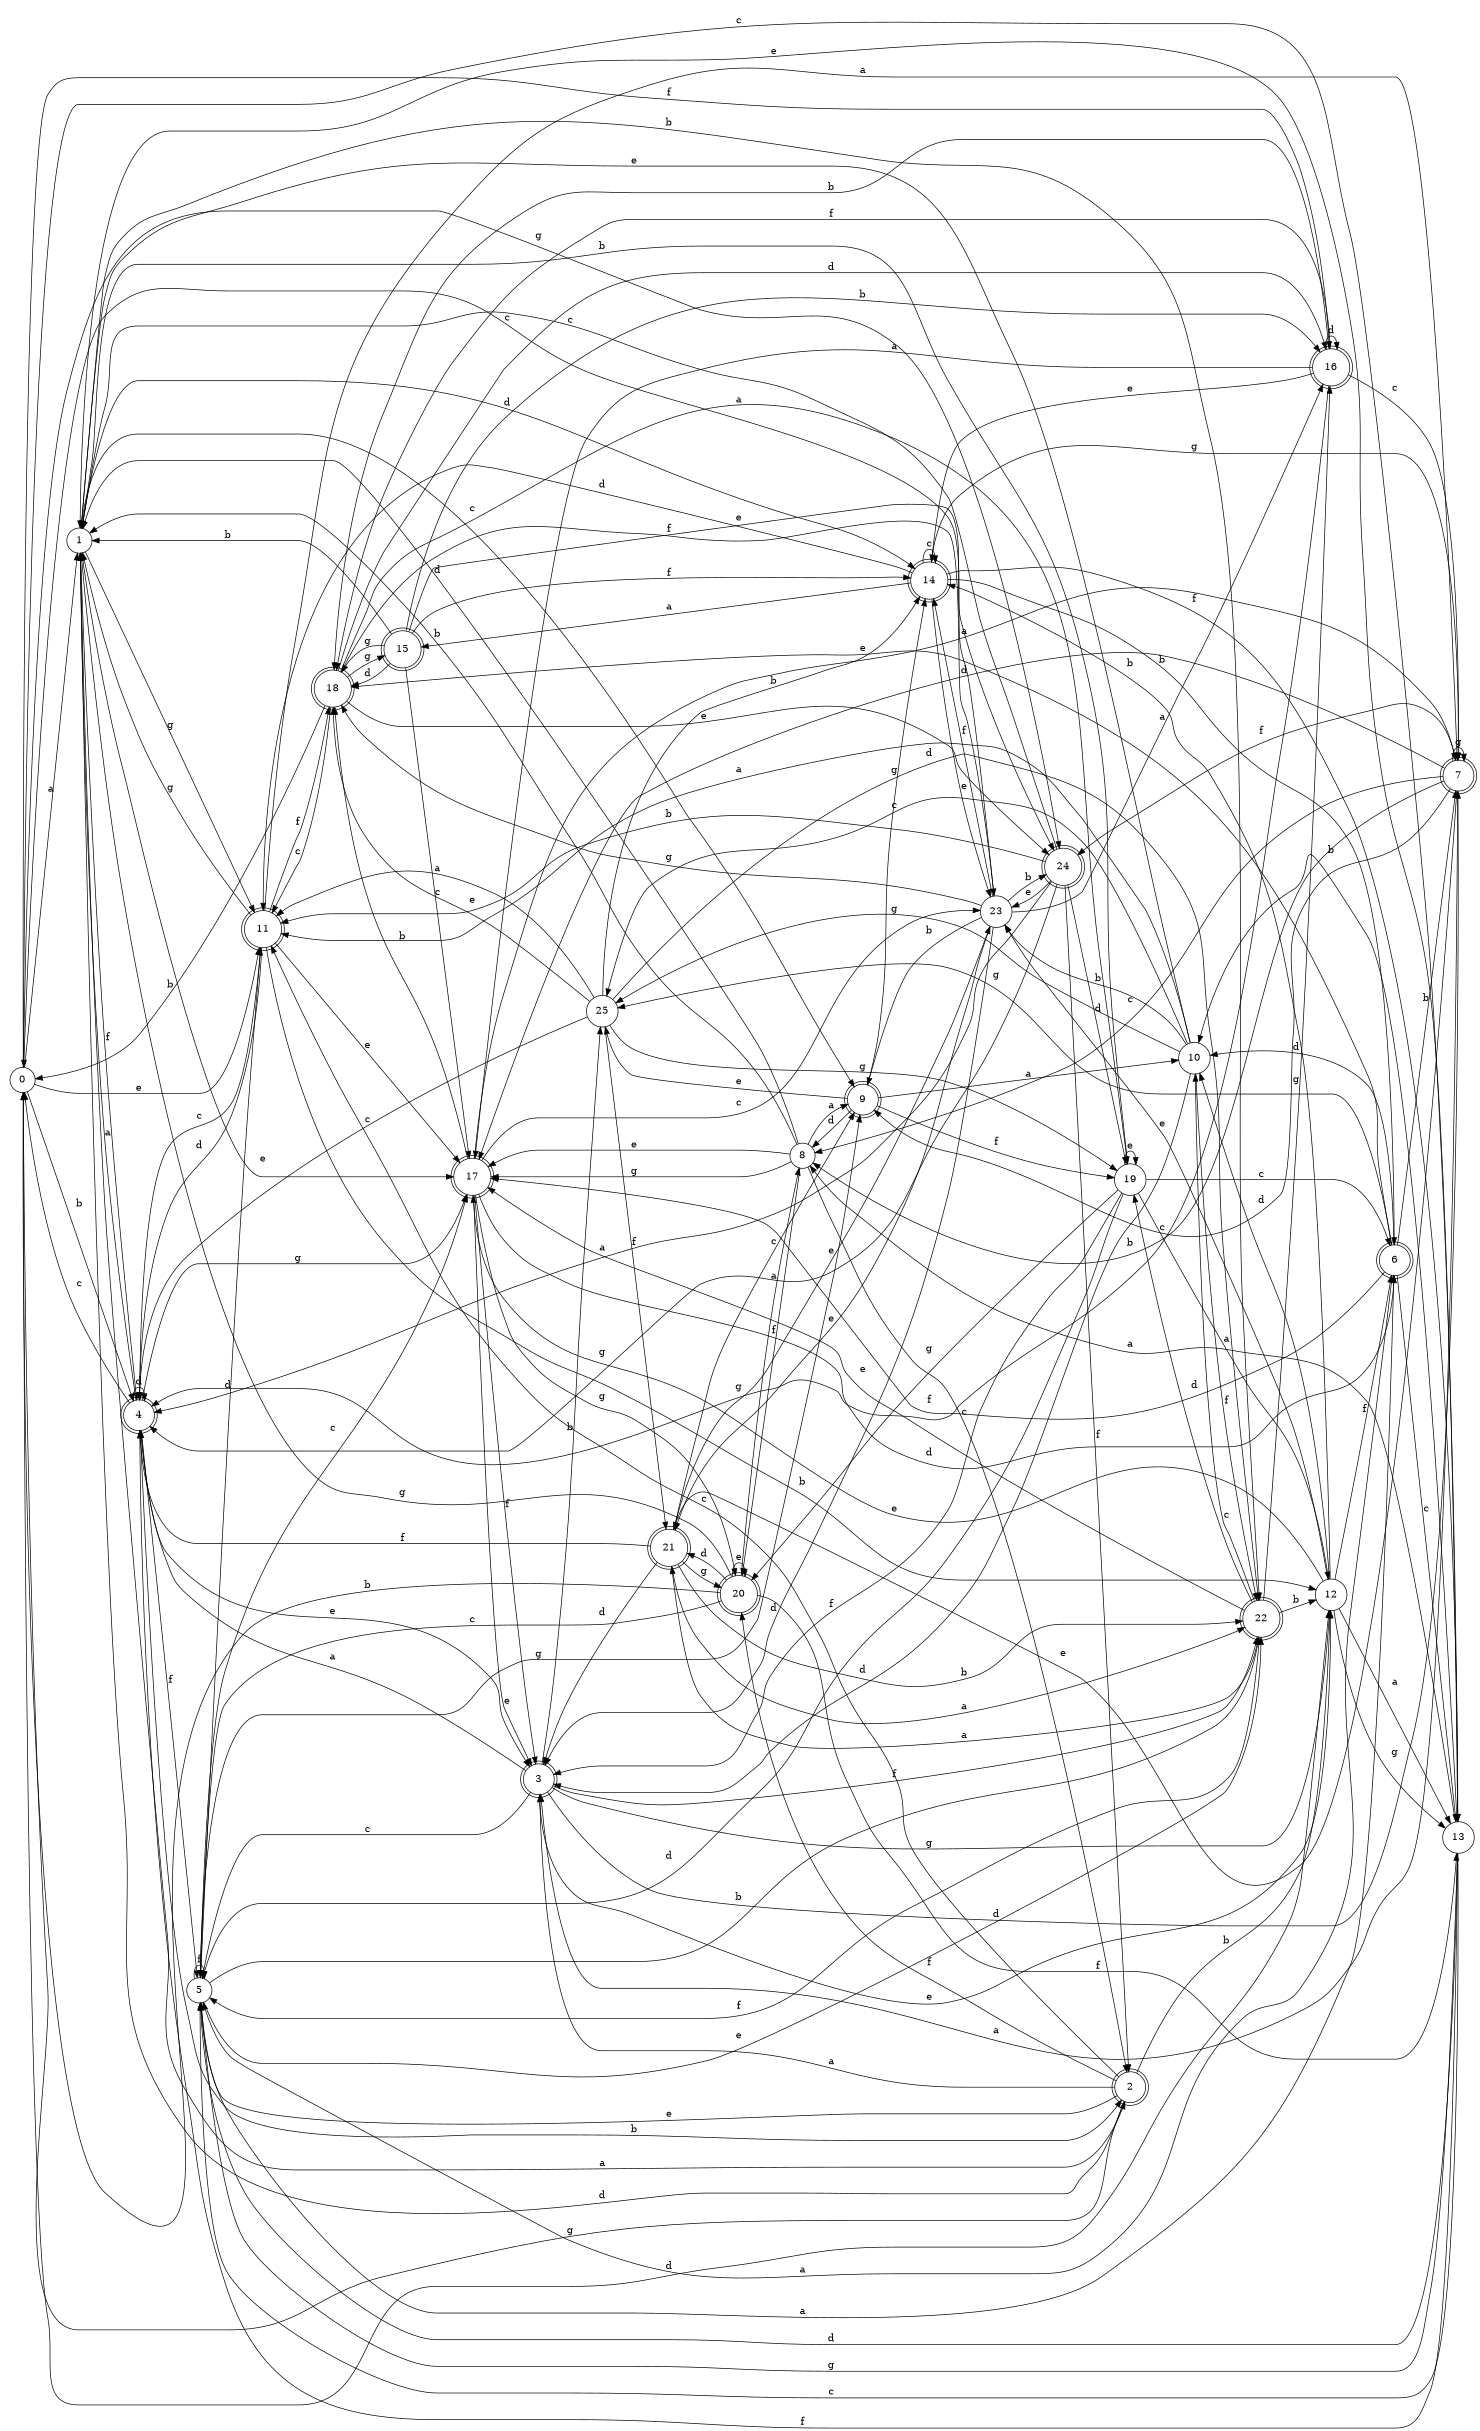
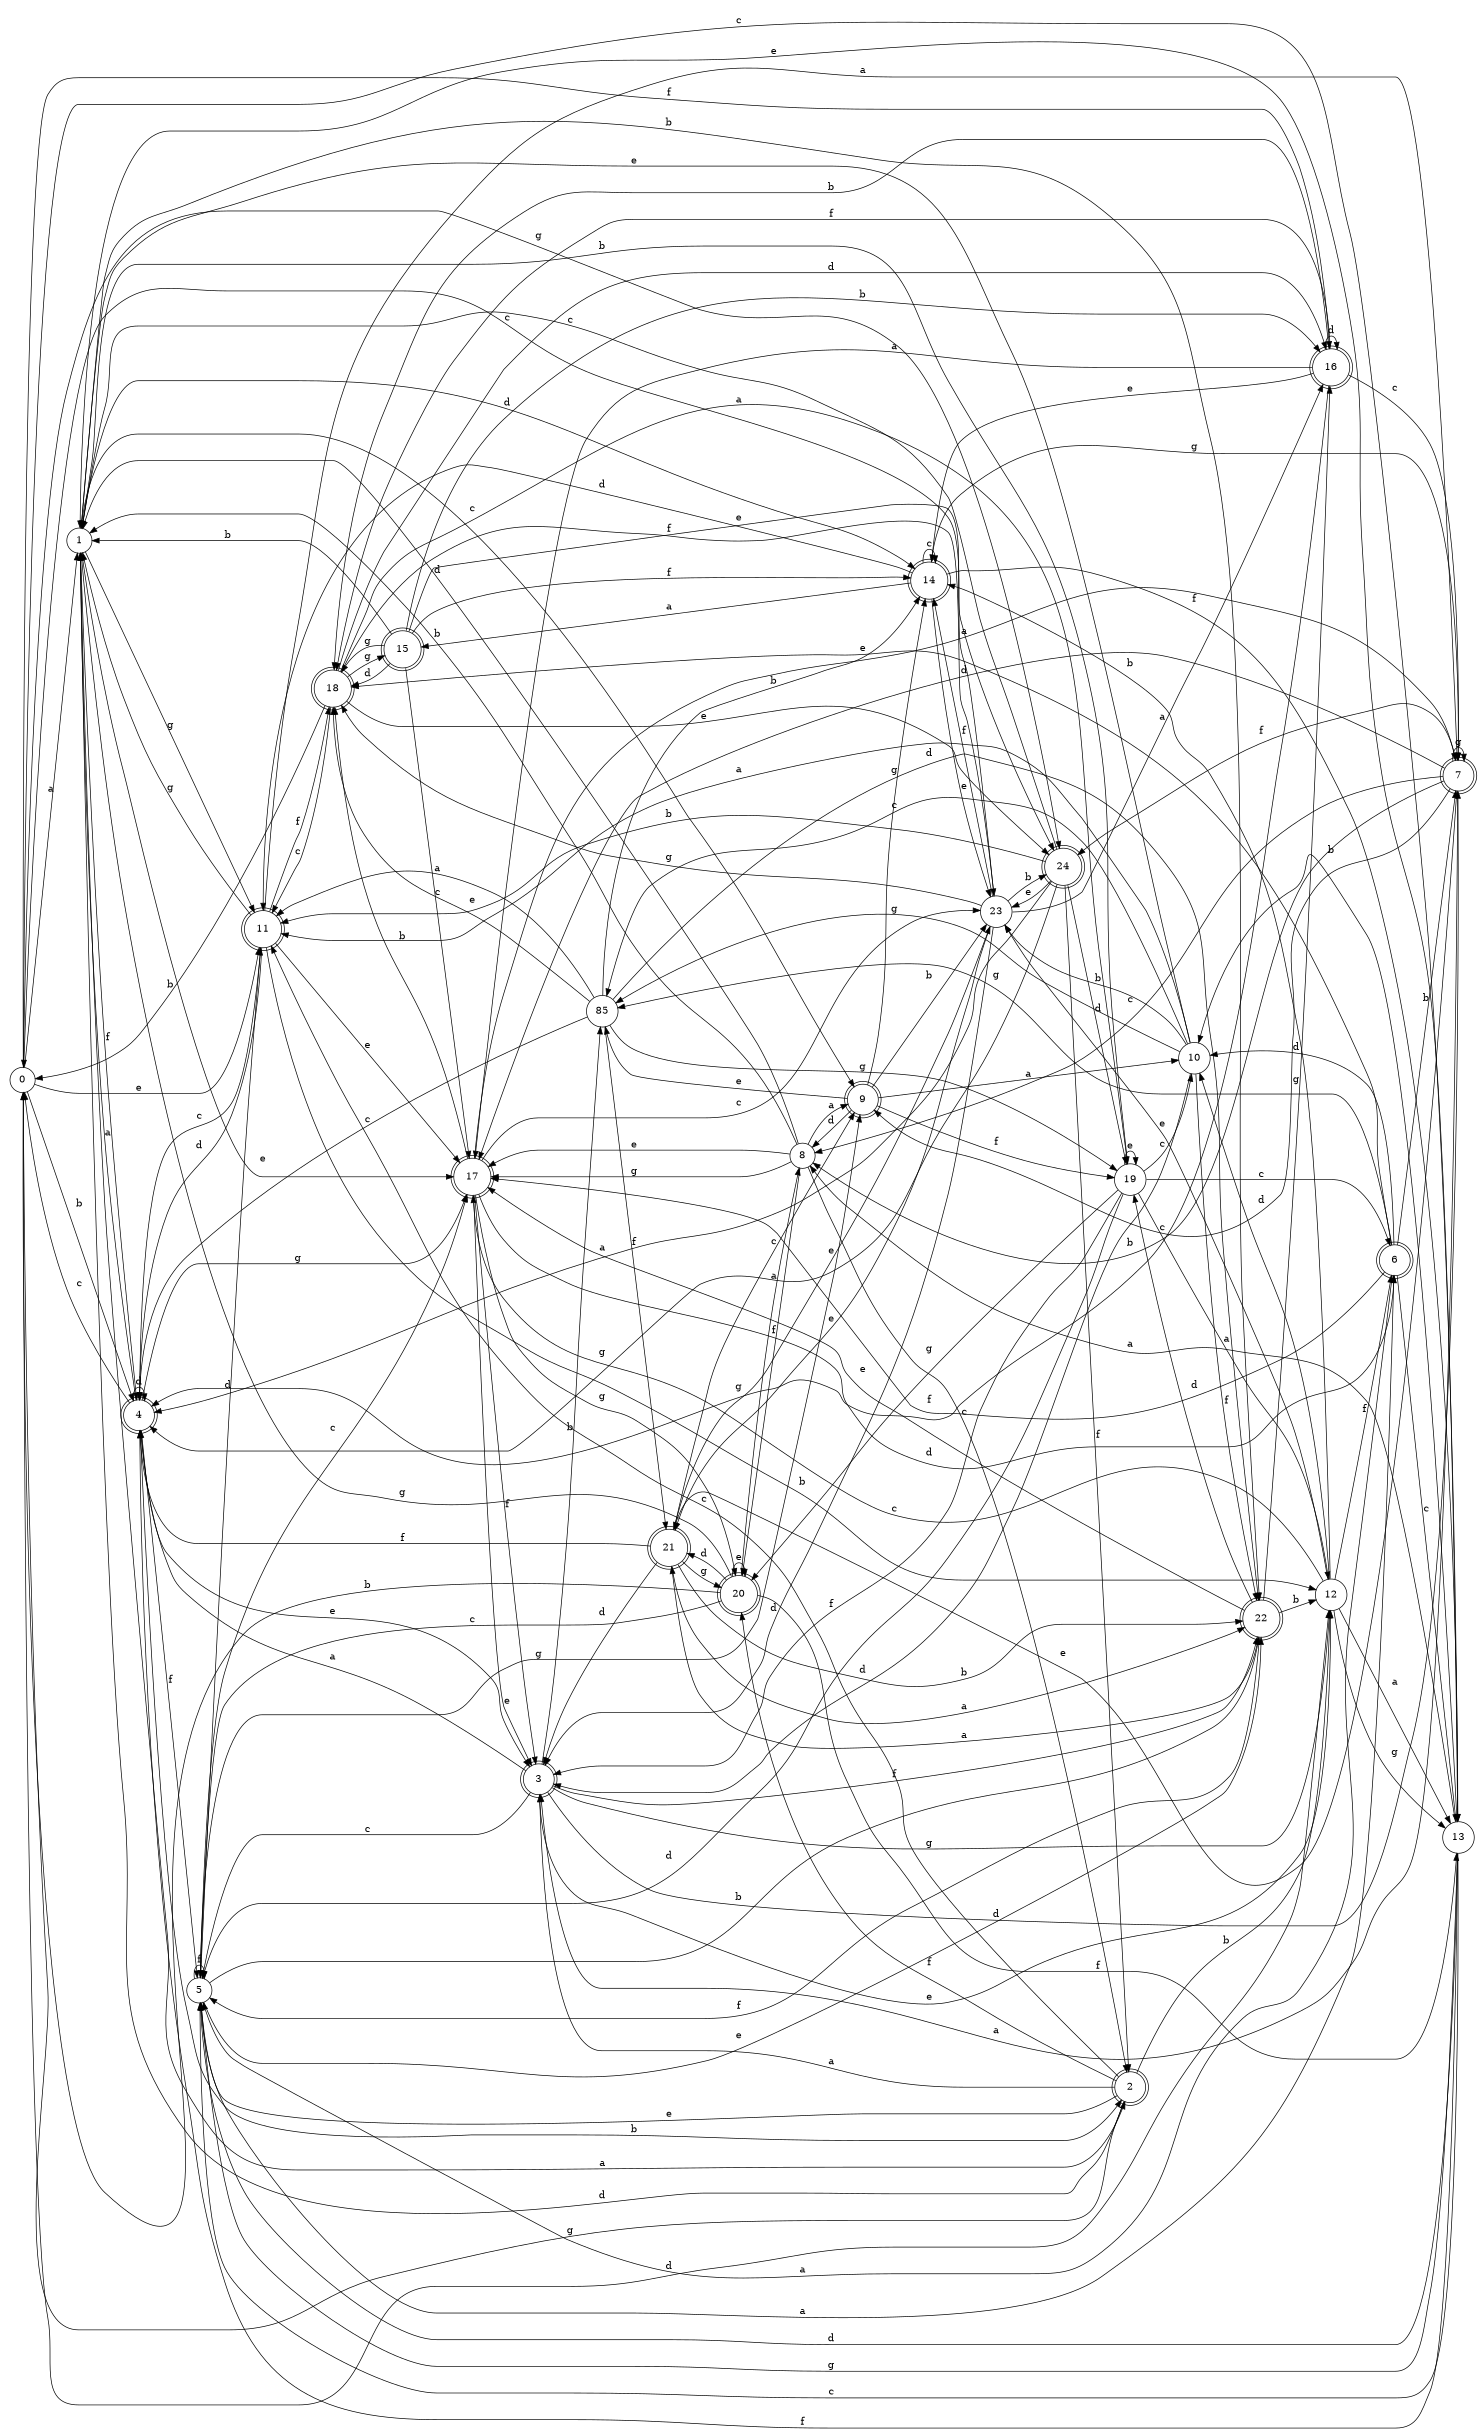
(1302, 794) -> none
(903, 981) -> (927, 1009)
(602, 1011) -> (602, 1011)
(1205, 1358) -> (1164, 1151)
(894, 1509) -> (894, 1509)
